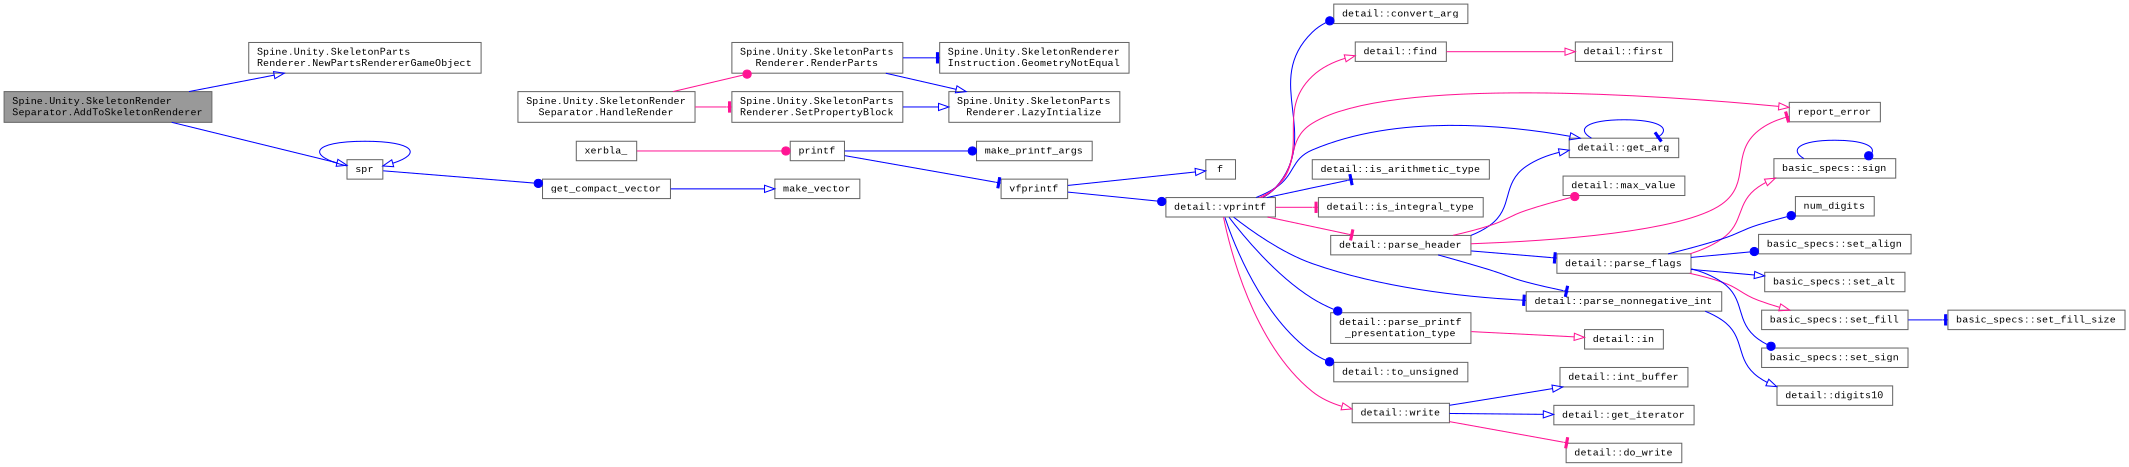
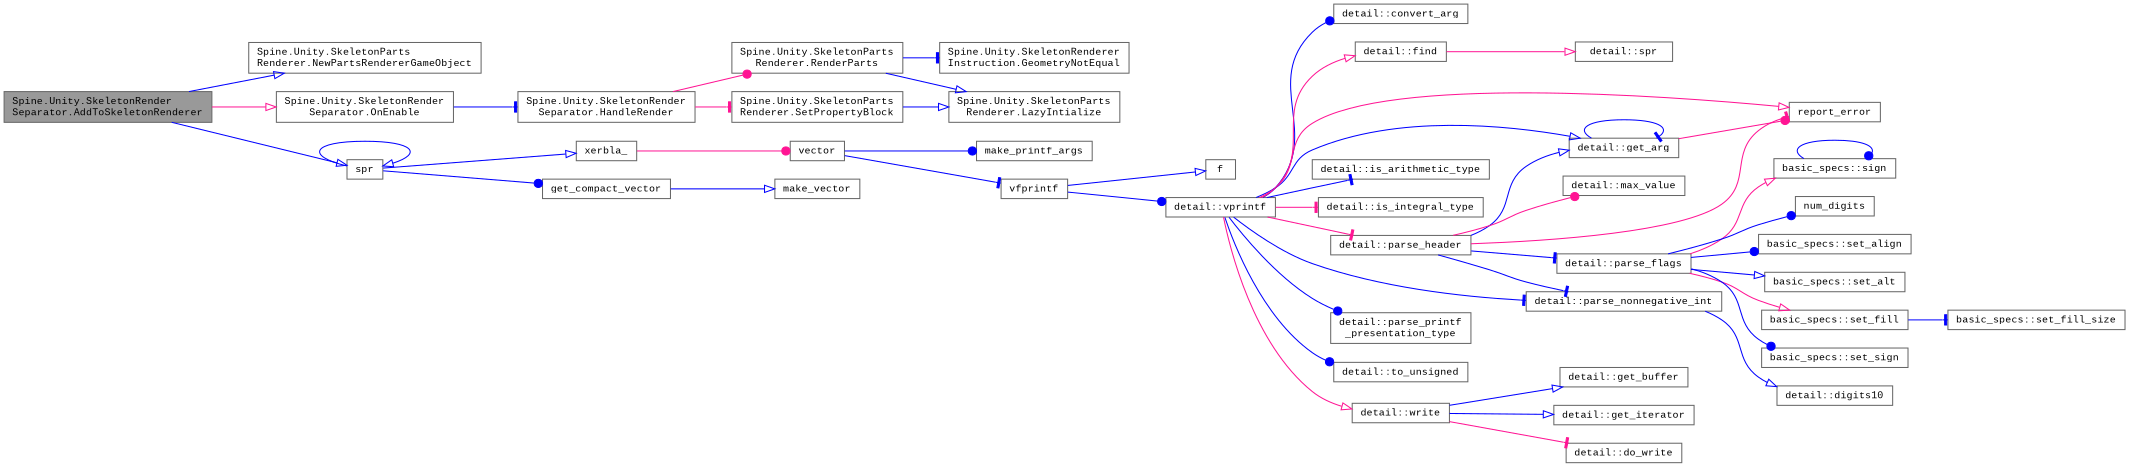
(1624, 52) -> (1624, 52)
none -> (365, 107)
none -> (1730, 130)
(817, 151) -> (817, 151)
none -> (474, 161)
(1624, 339) -> none
(1624, 377) -> (1624, 377)
